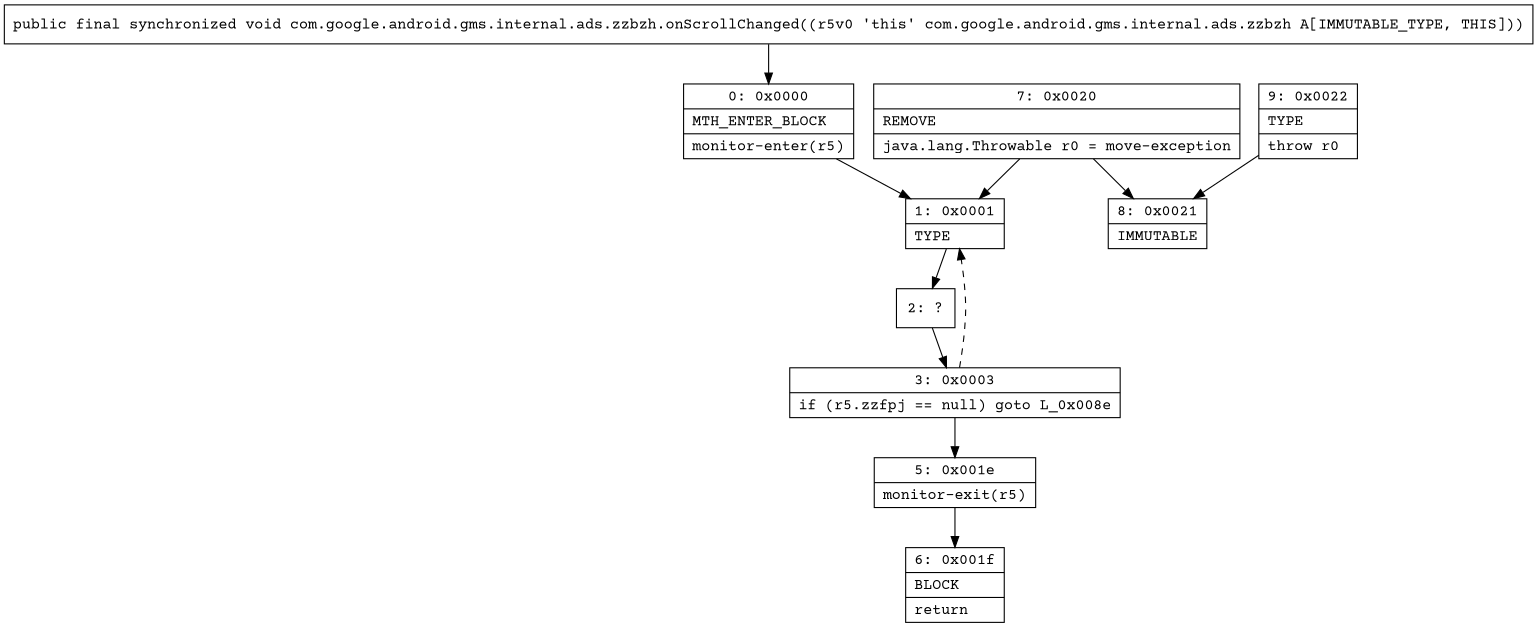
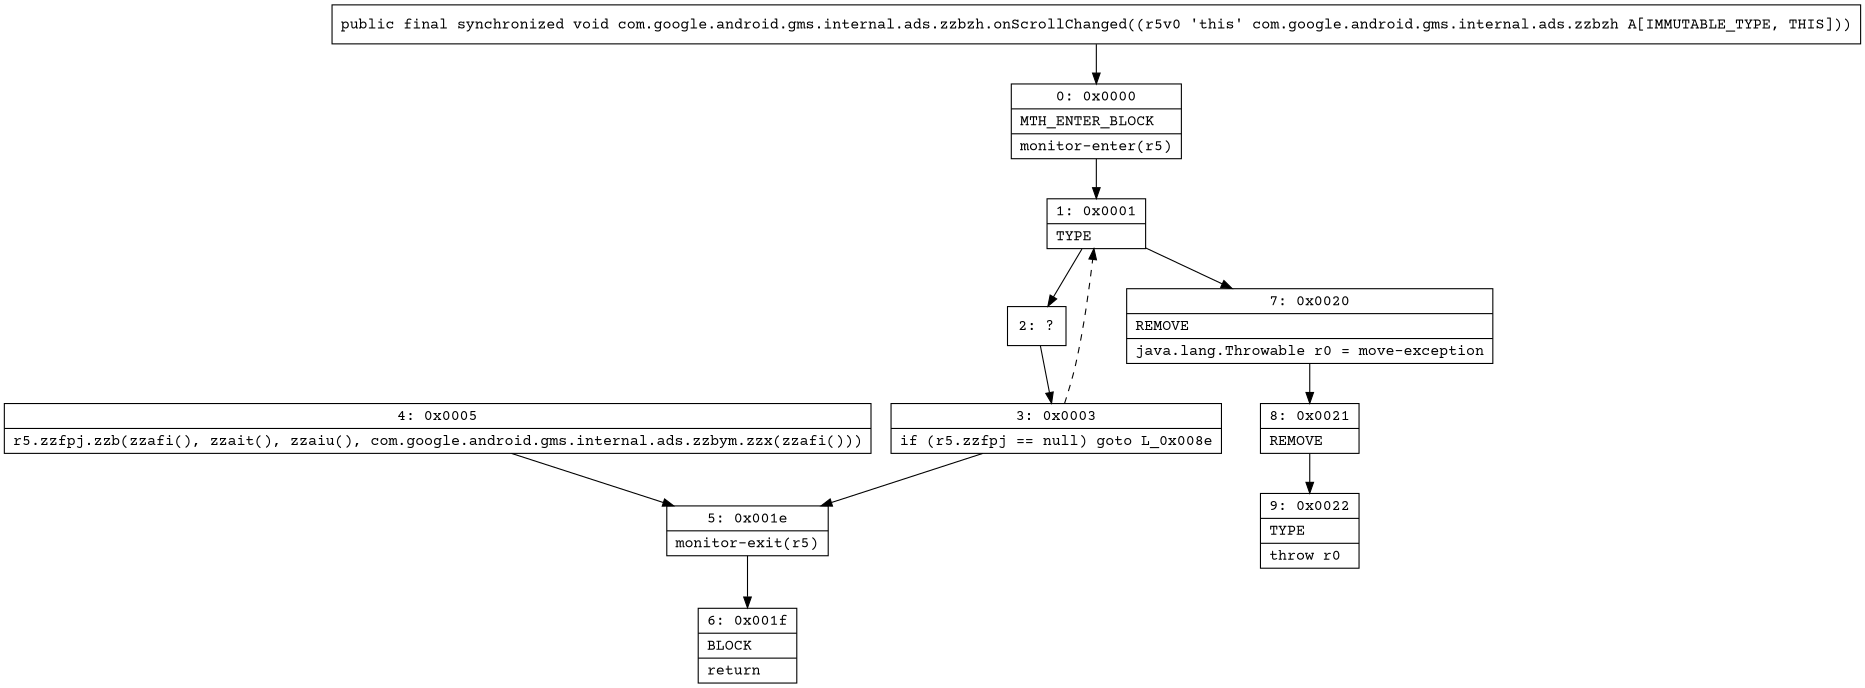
(1231, 174) -> (1310, 468)
(1004, 175) -> (1184, 266)
(1158, 236) -> (1296, 440)
none -> (438, 428)
